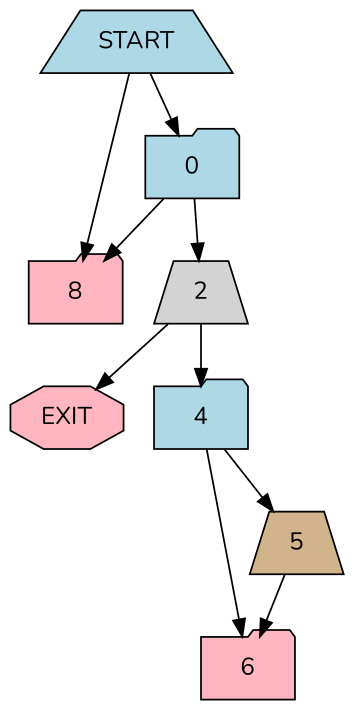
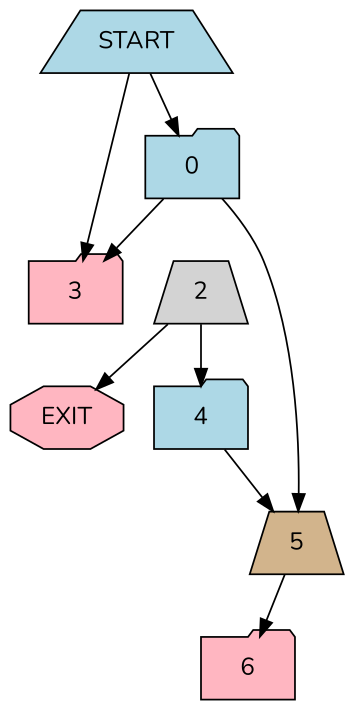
(196, 221) -> (286, 338)
(76, 292) -> (76, 292)
(223, 534) -> none
